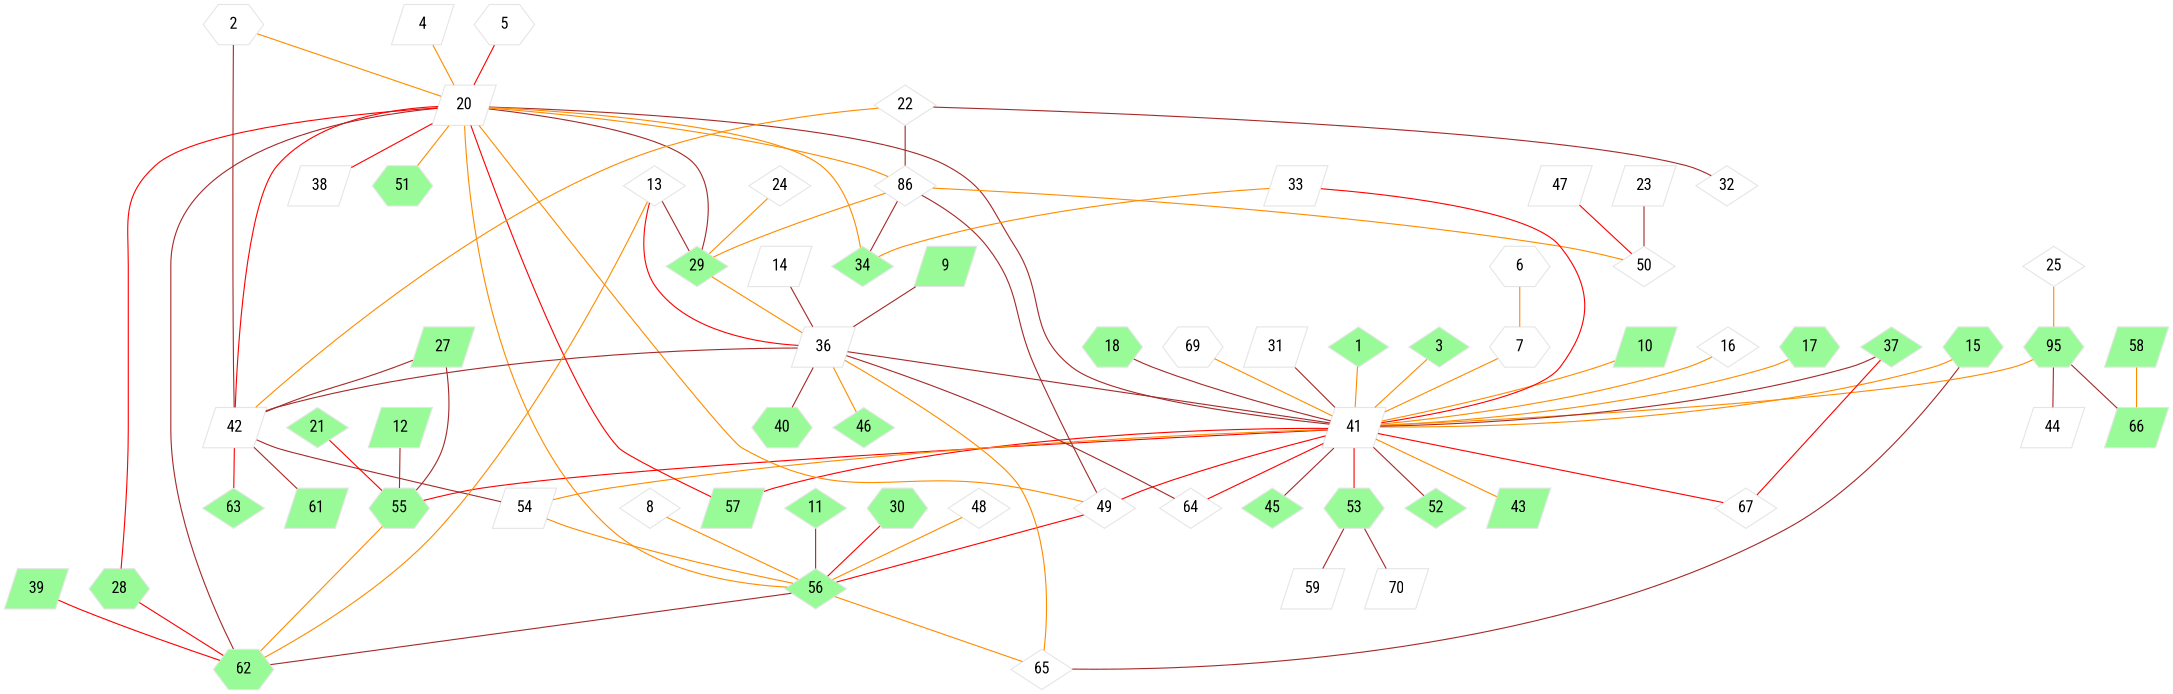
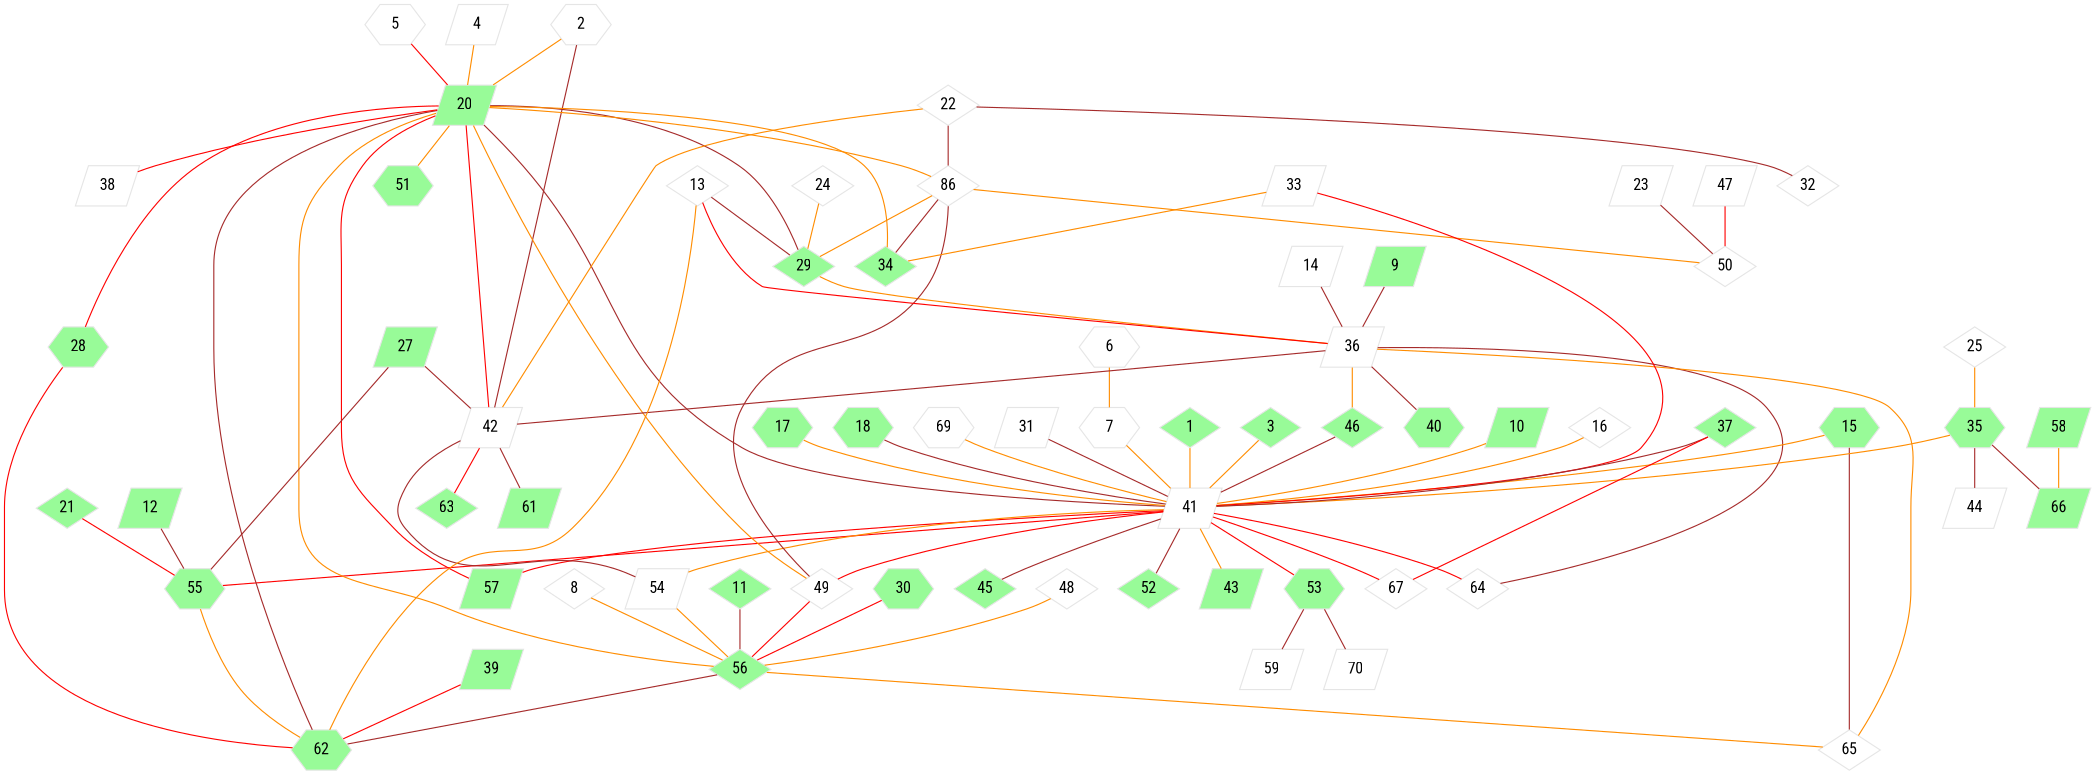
(464, 105) -> (465, 105)
(2054, 347) -> (1975, 428)
(1089, 387) -> (1278, 465)
